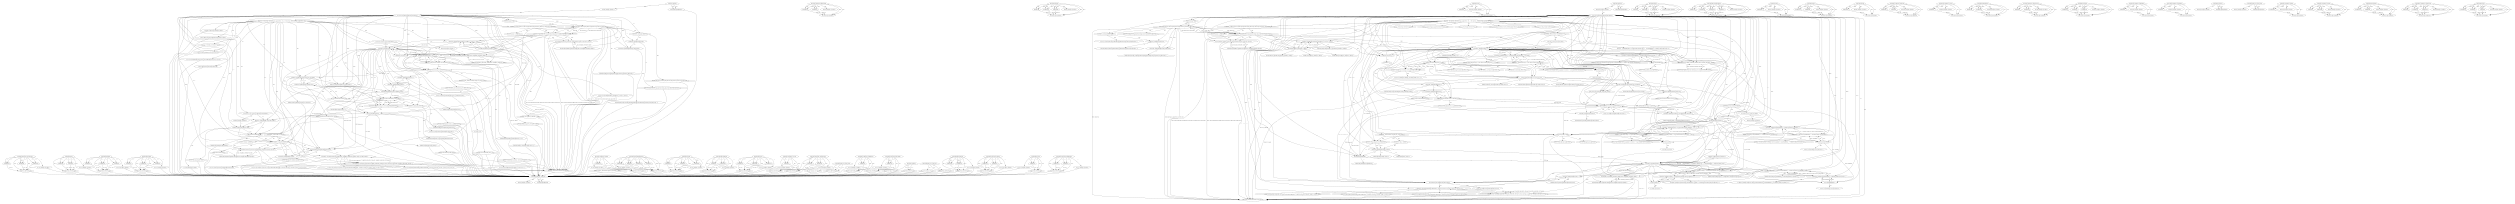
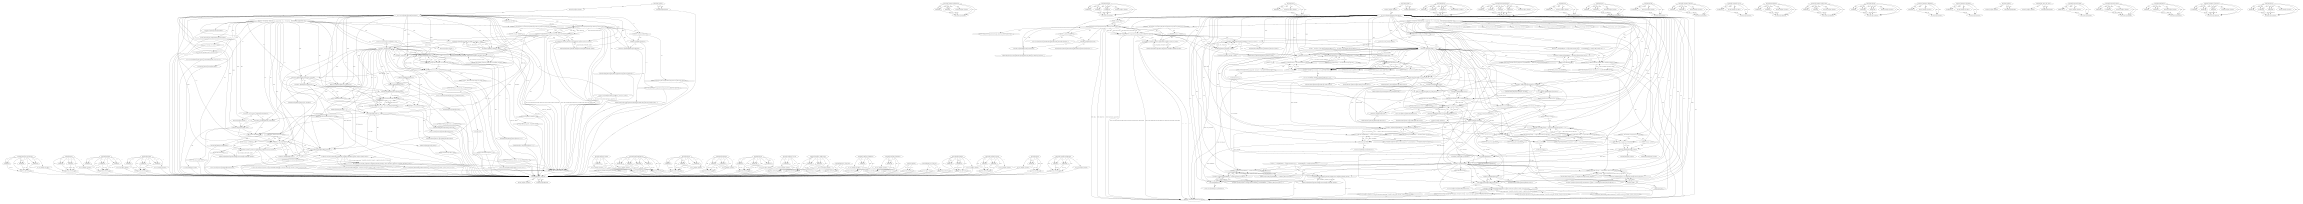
none -> (1615, 27)
(1343, 56) -> none
